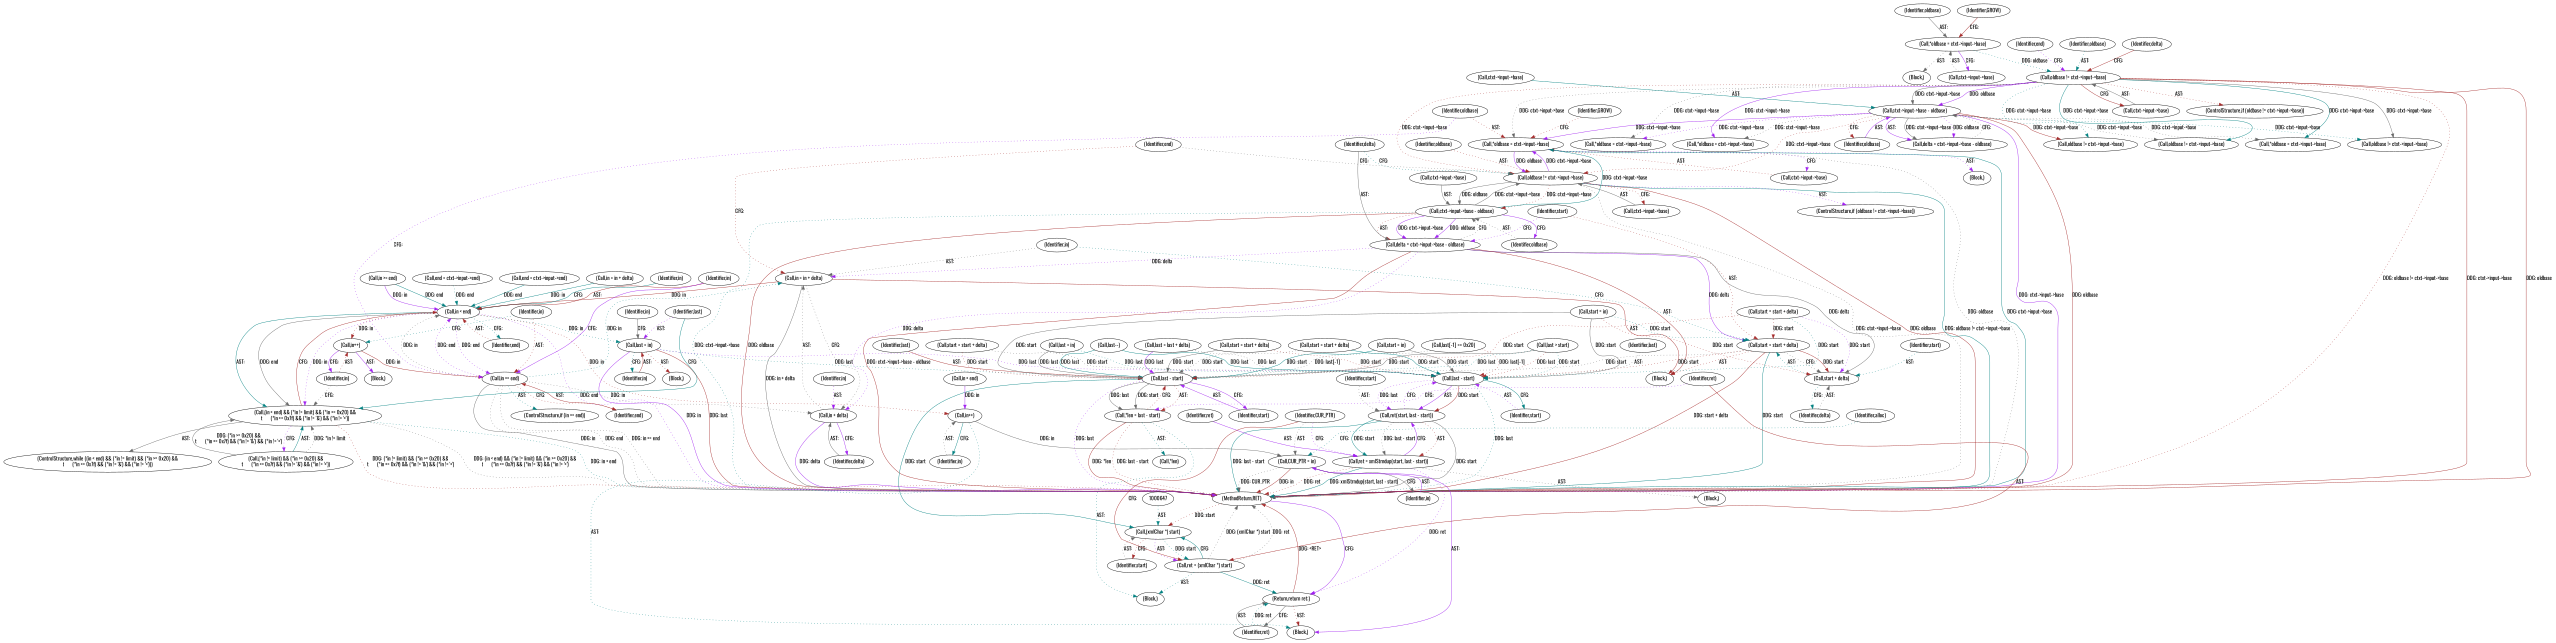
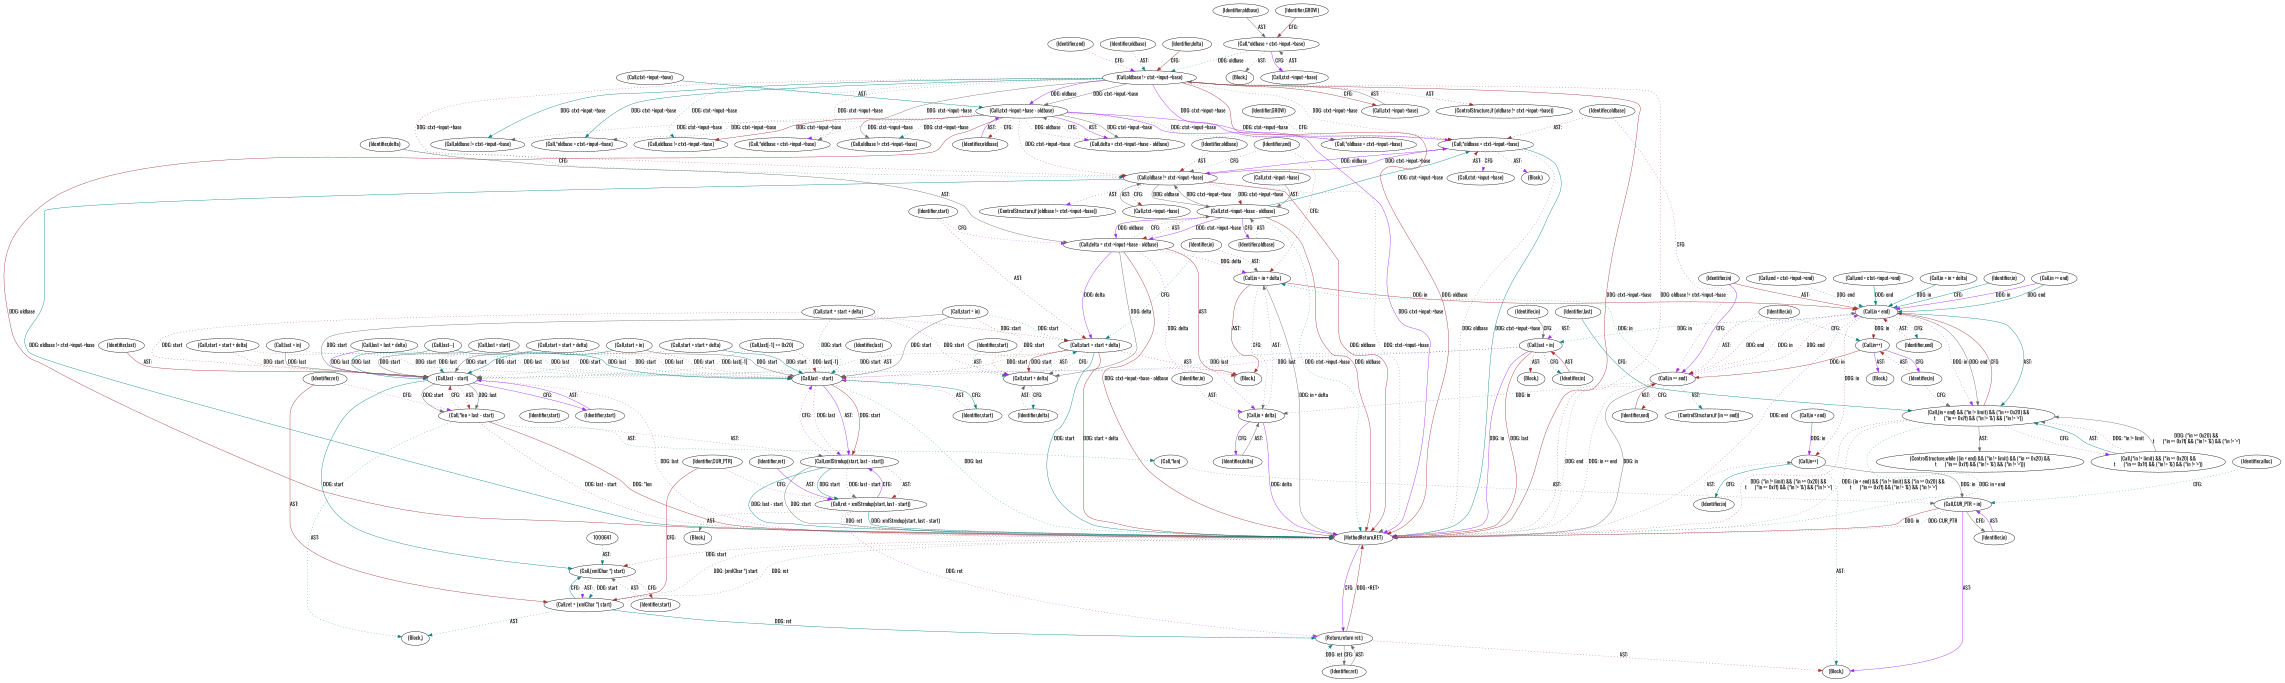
(1407, 416) -> (849, 462)
(1296, 435) -> (1538, 490)
